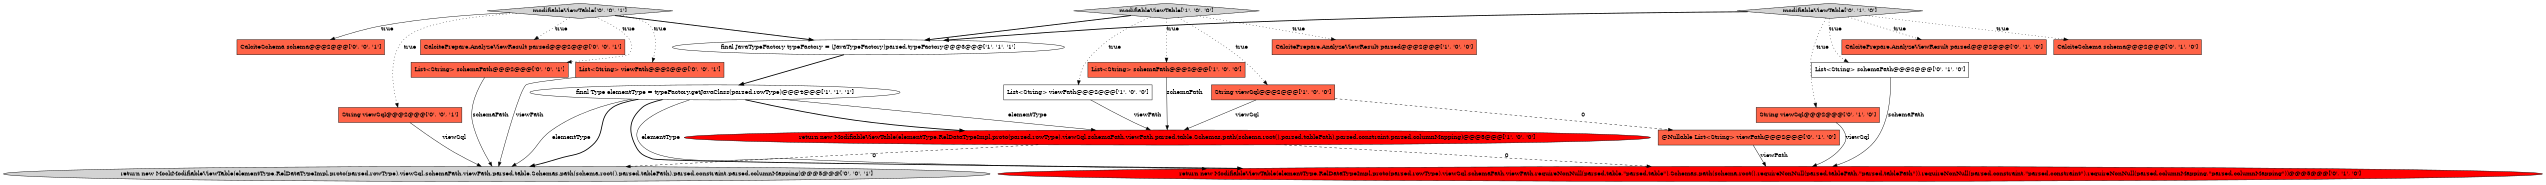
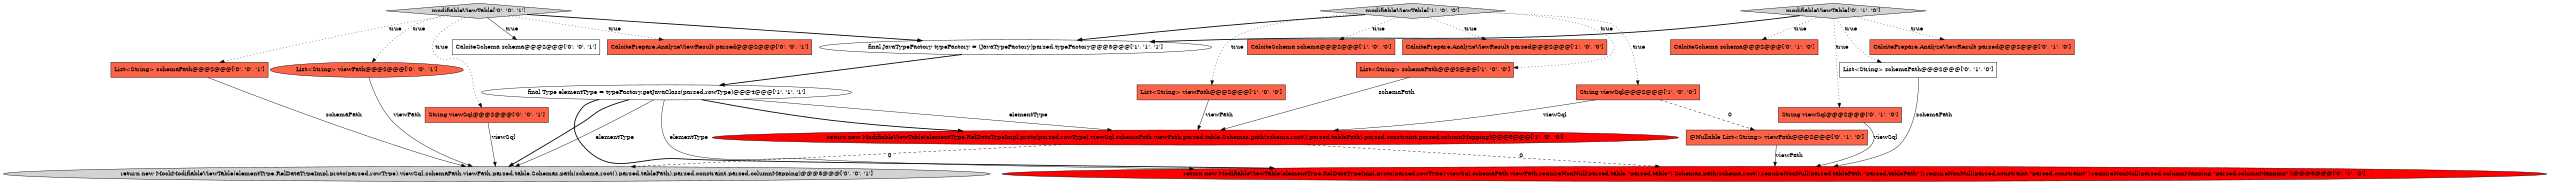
(311, 47) -> (526, 47)
none -> (1321, 47)
(650, 70) -> (367, 70)
(1078, 92) -> (1211, 92)
